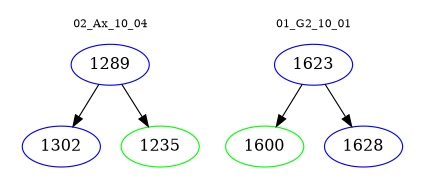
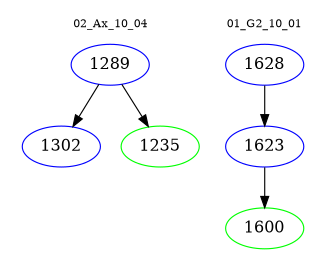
(335, 101) -> (265, 100)
